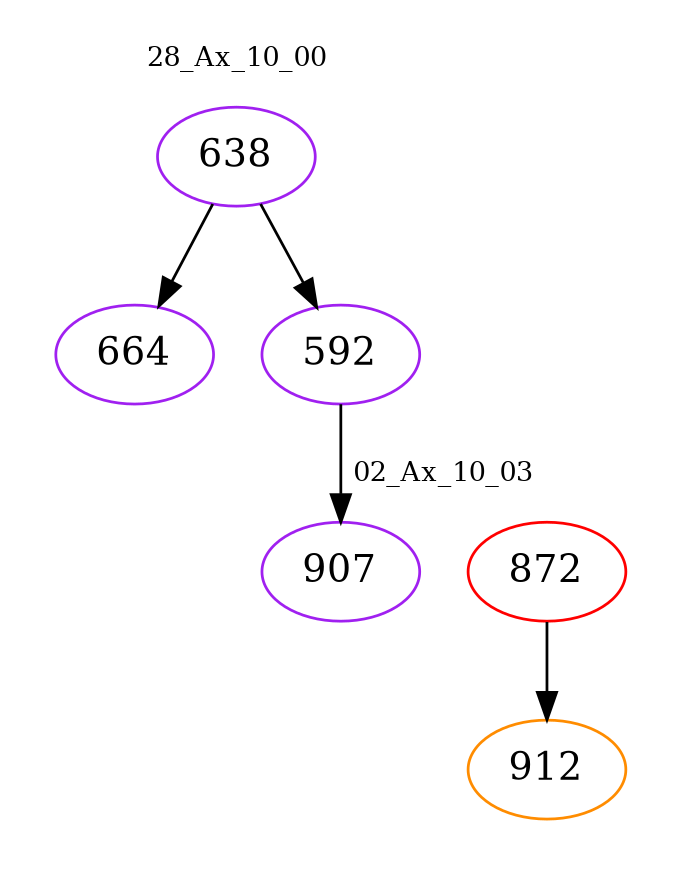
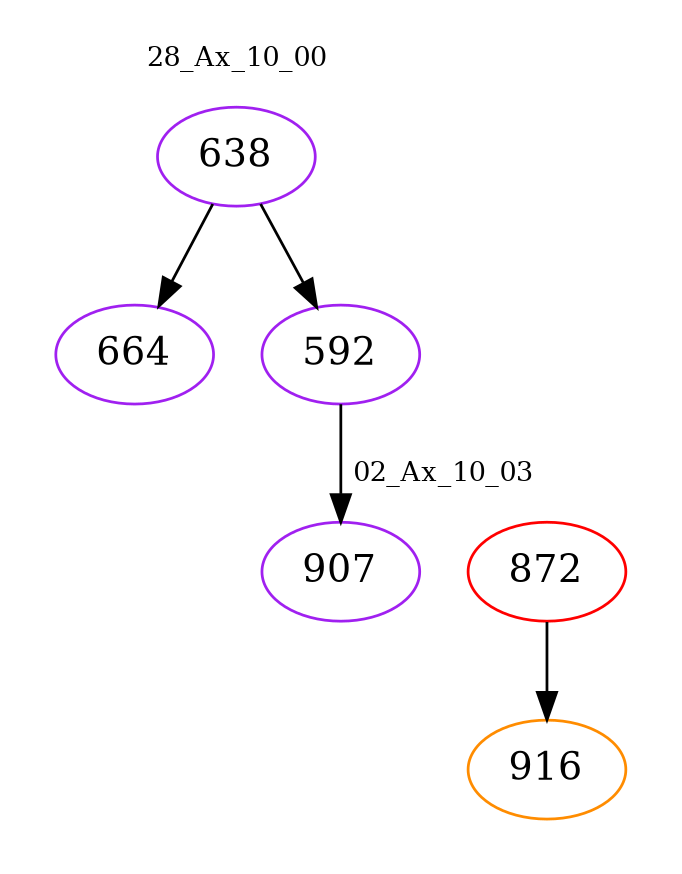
(547, 770) -> (547, 770)
